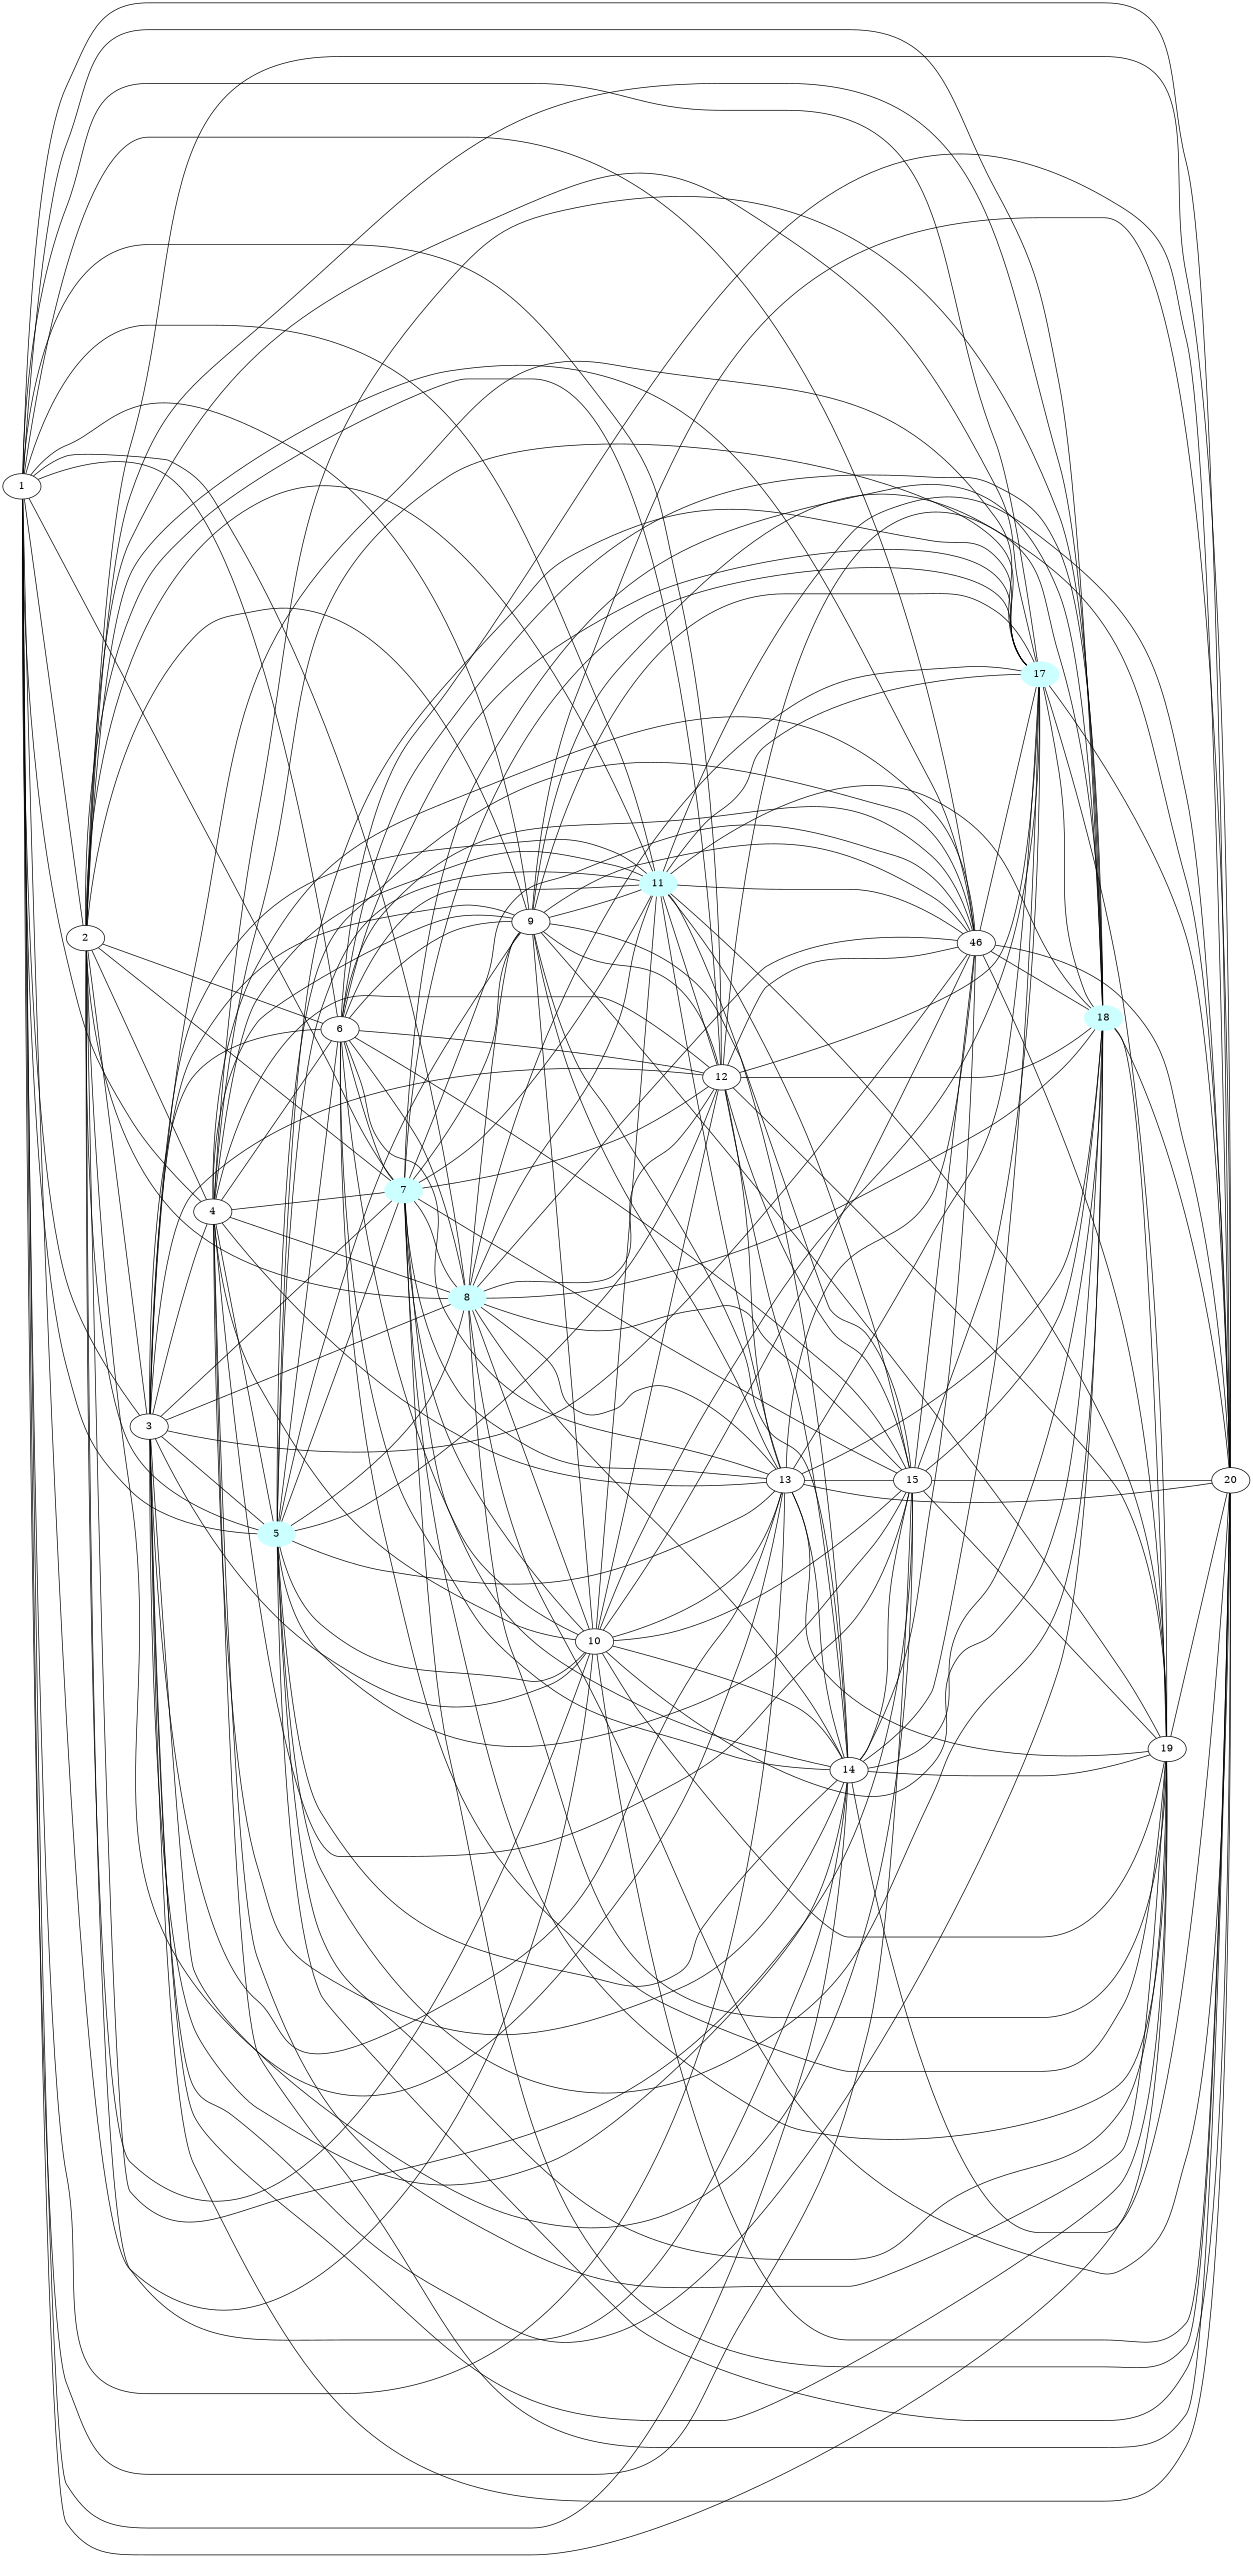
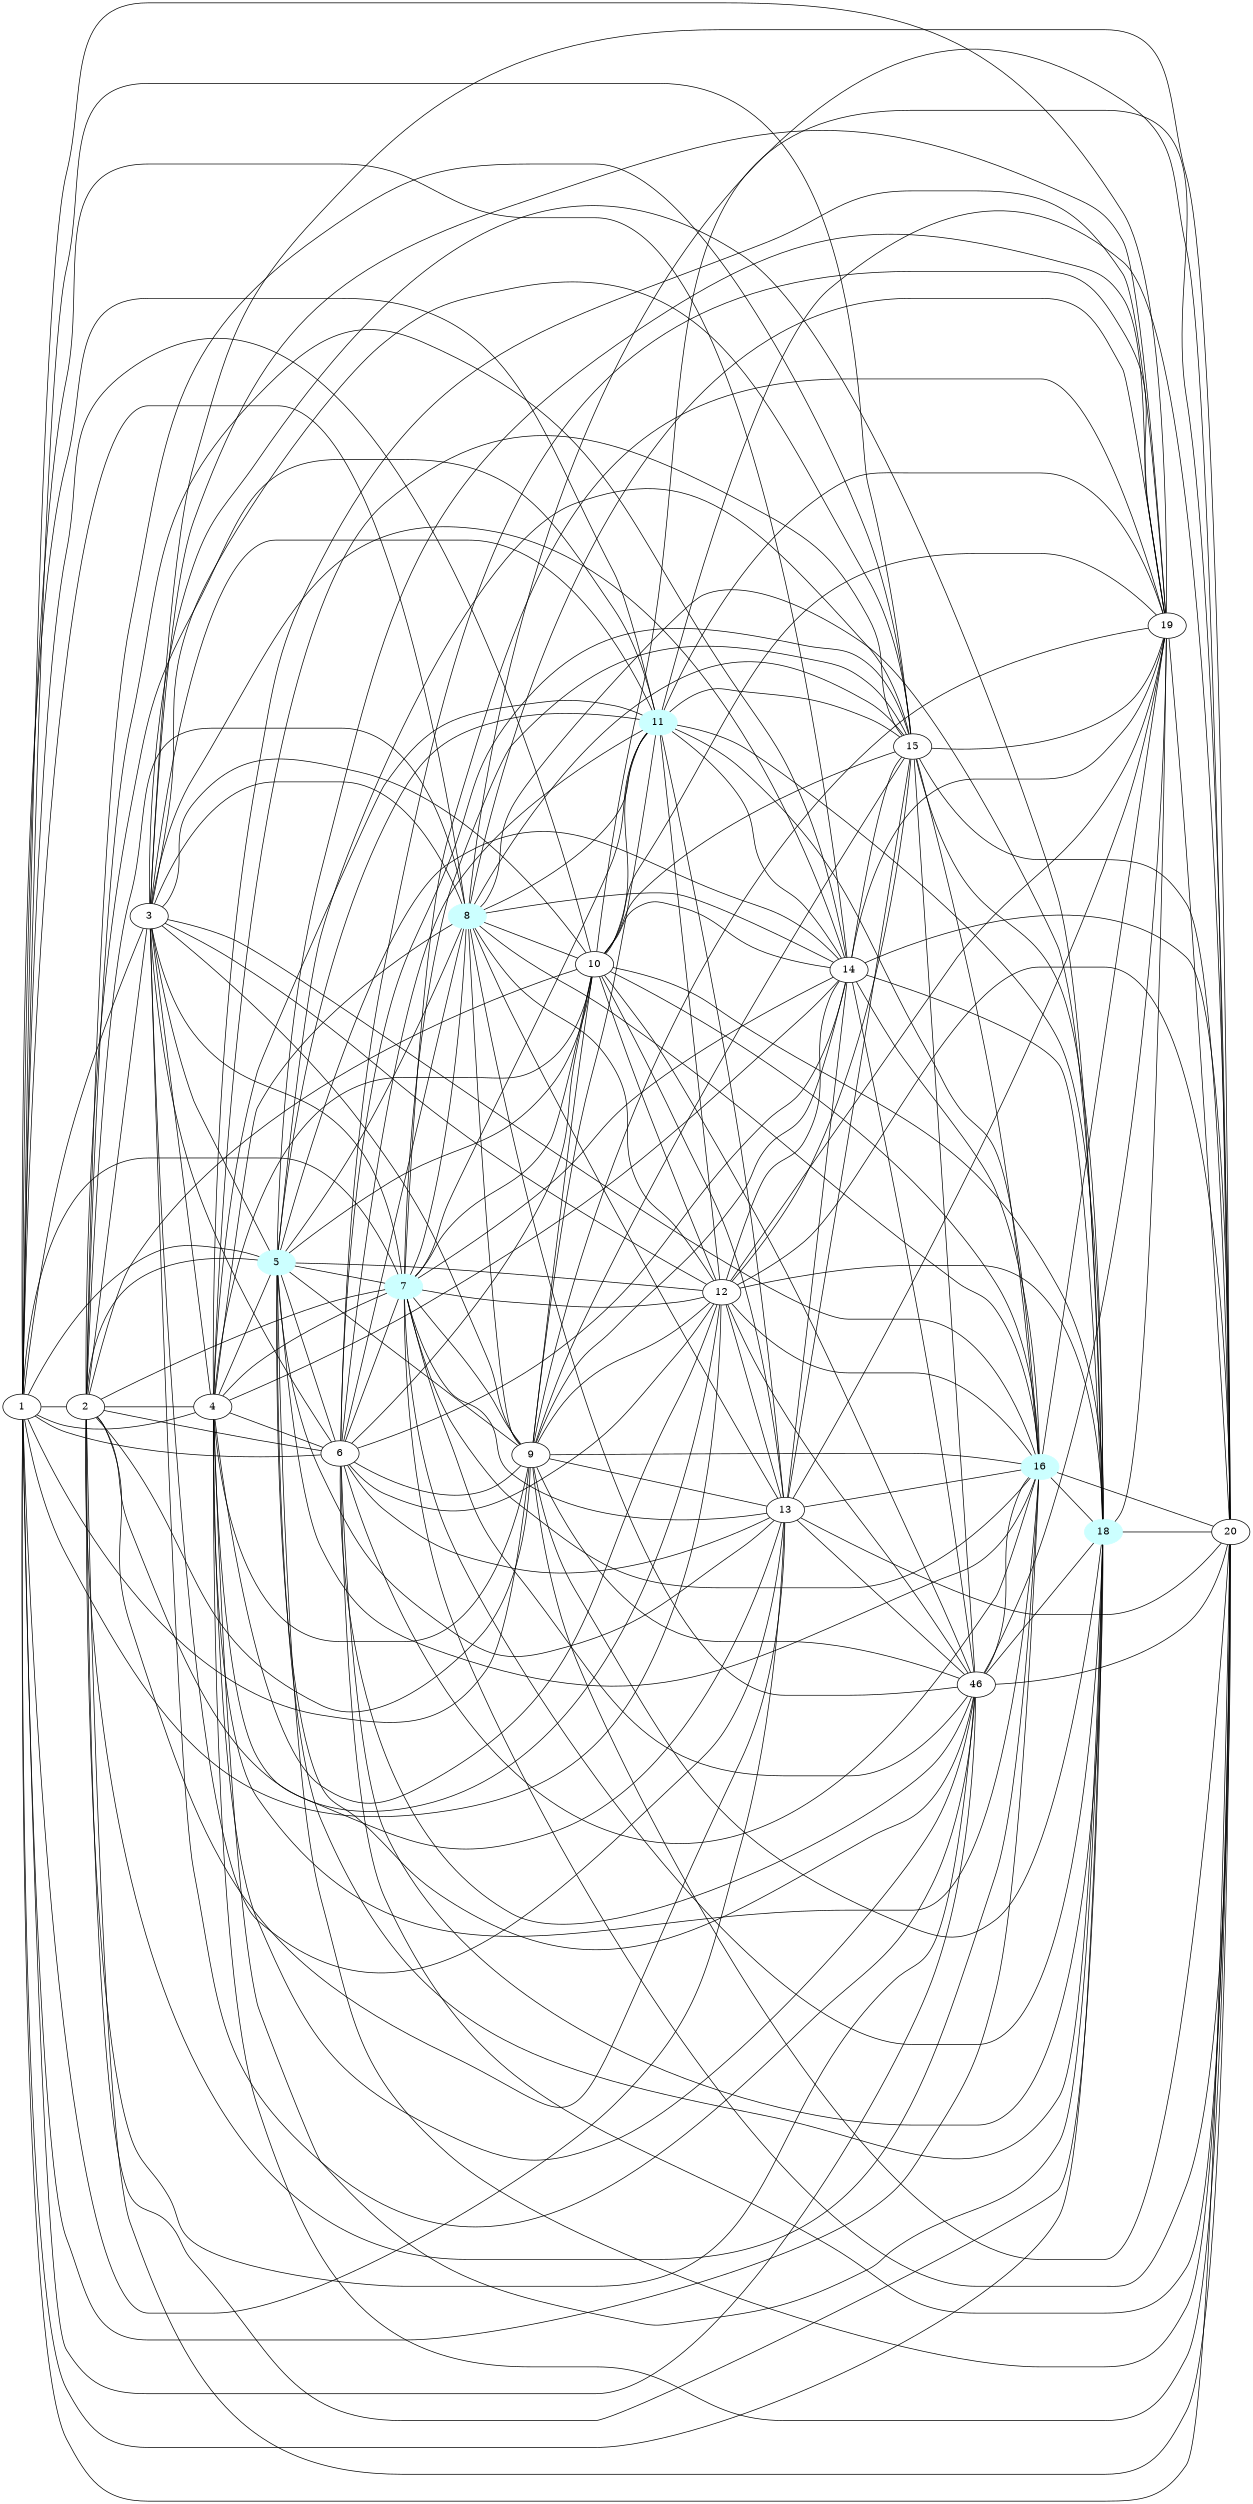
(1040, 674) -> (1040, 1467)
(825, 889) -> none
(1026, 1319) -> none
